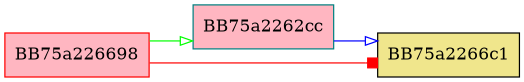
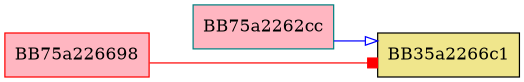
(165, 41) -> none
(449, 55) -> (449, 55)
